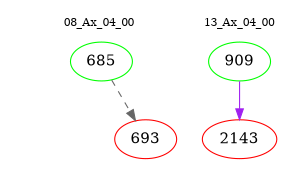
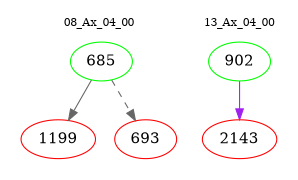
(240, 62) -> (240, 62)
none -> (58, 139)
